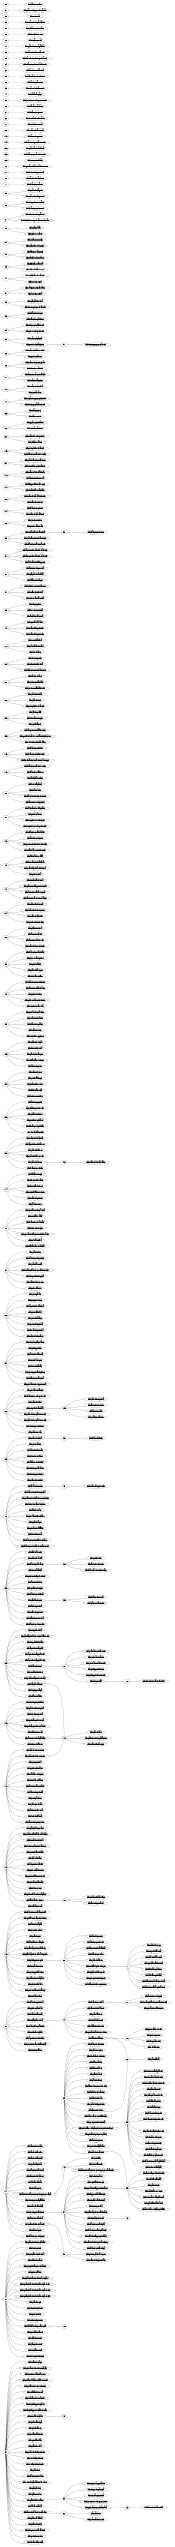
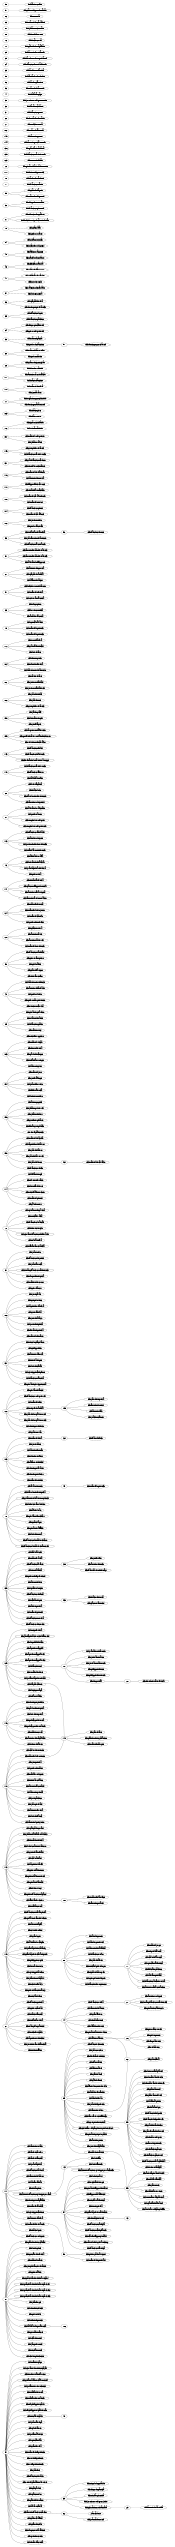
(153, 2095) -> (153, 2095)
none -> (153, 2125)
